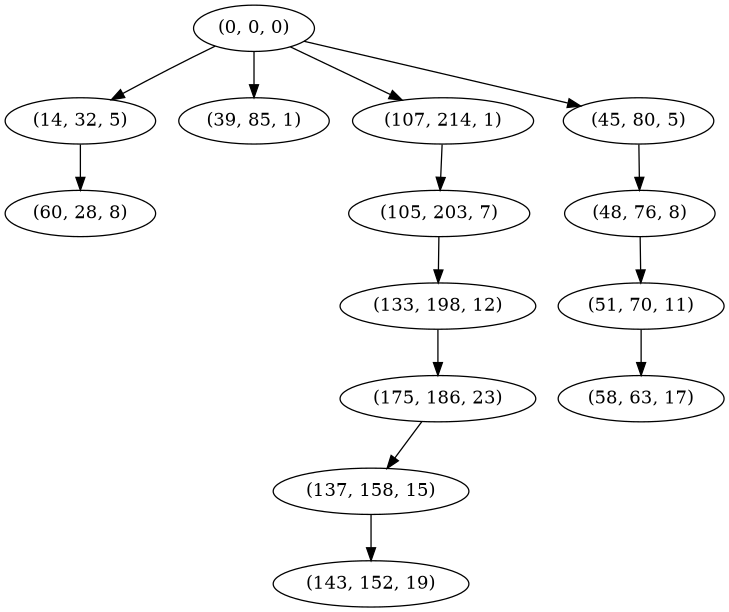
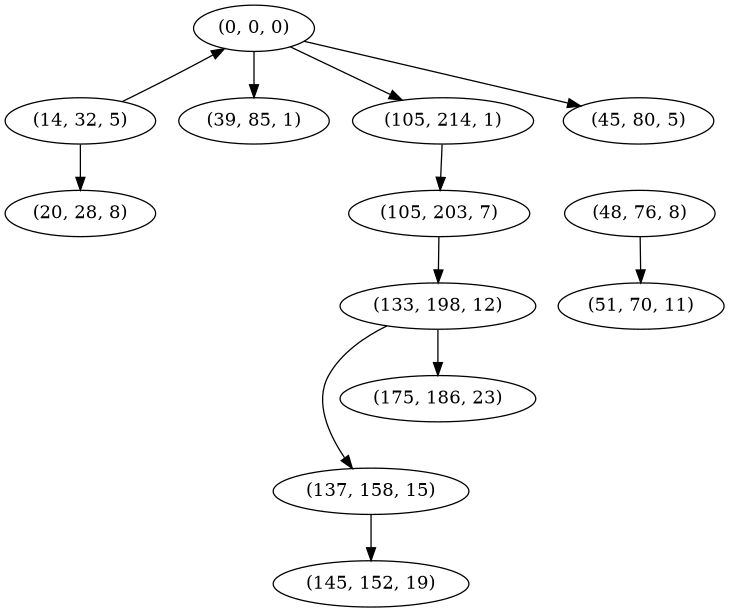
(169, 69) -> (168, 79)
(443, 121) -> (443, 121)
(639, 161) -> none
(80, 213) -> (80, 213)
(641, 399) -> none
(408, 440) -> (327, 380)
(371, 584) -> (371, 584)
